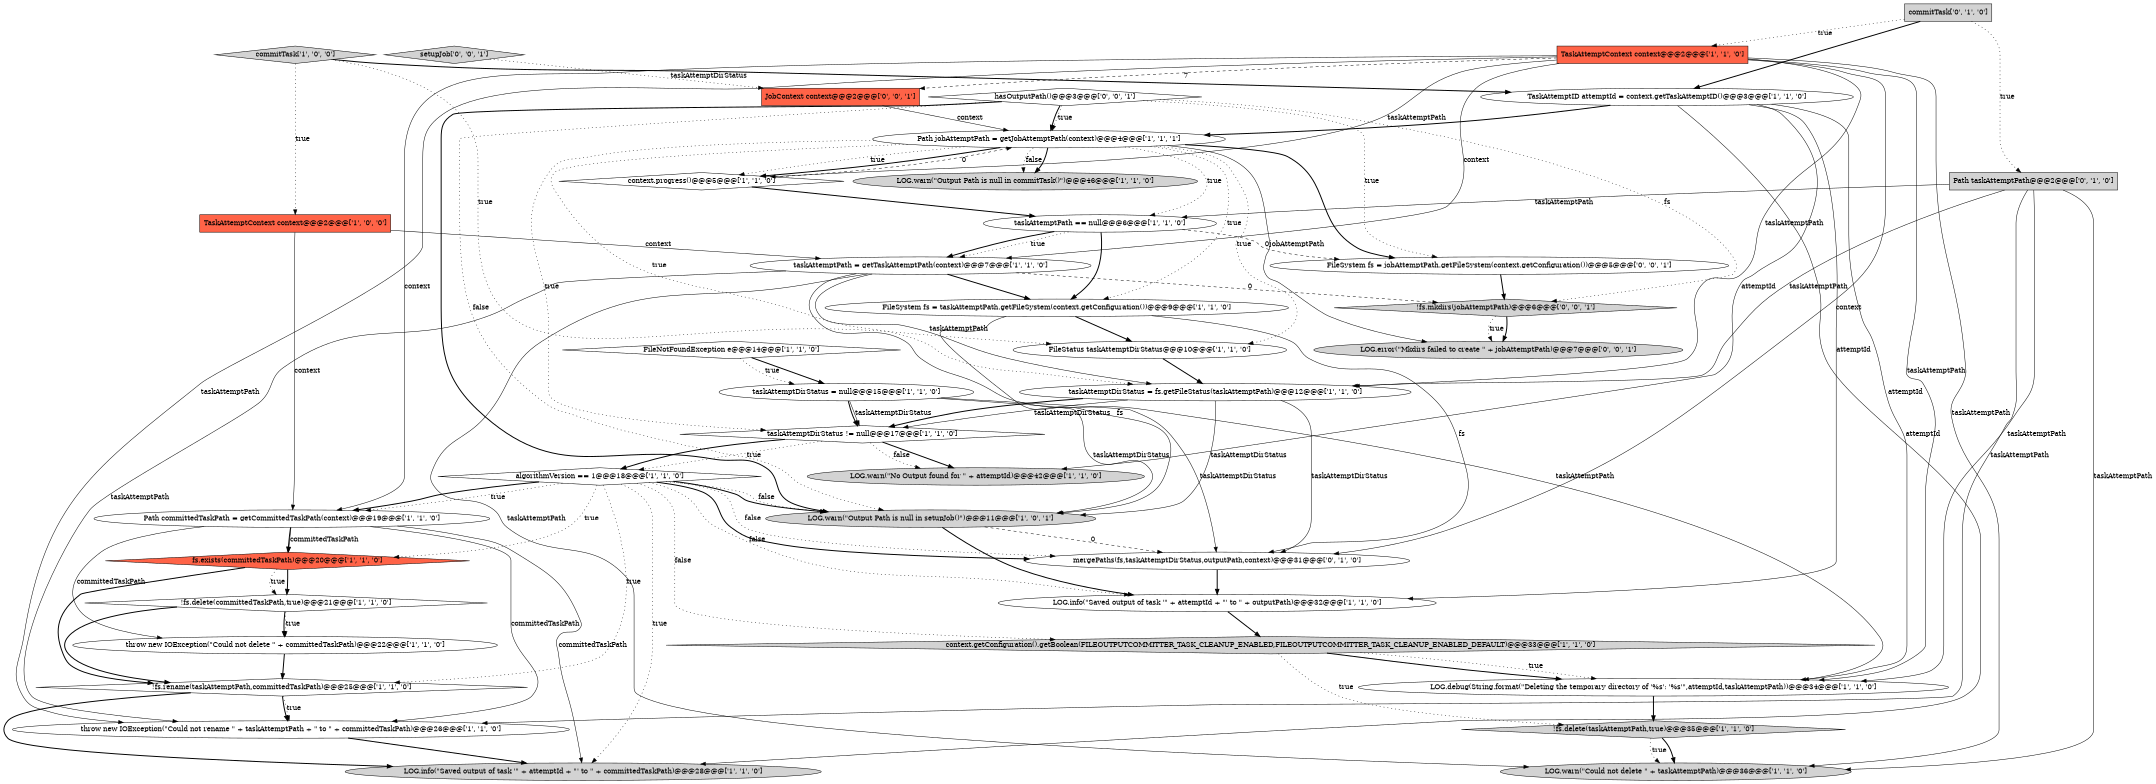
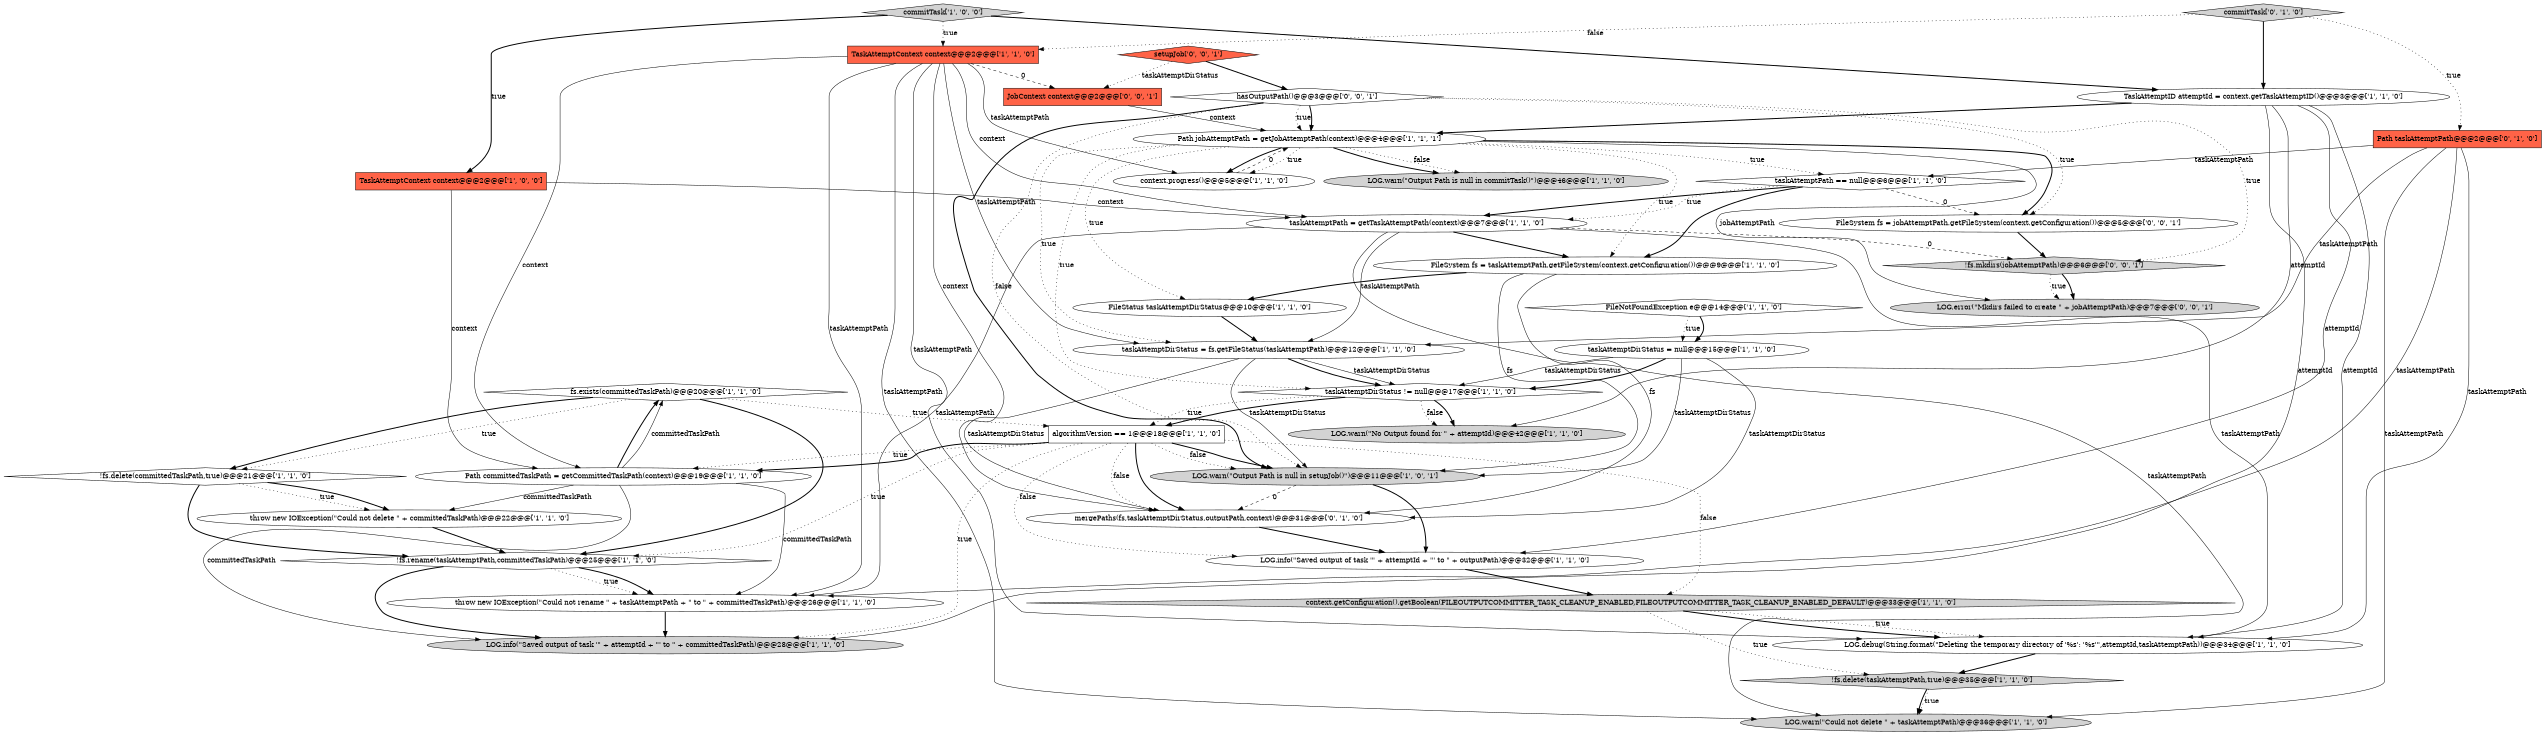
(1948, 13) -> (2263, 13)
(1825, 34) -> (1595, 34)
(454, 55) -> (1188, 55)
none -> (1244, 75)
(1186, 76) -> (1023, 76)
(295, 137) -> (627, 31)
(701, 181) -> (1214, 181)
(2033, 181) -> (2457, 139)
(891, 201) -> none
(1667, 202) -> (2253, 181)
(1100, 223) -> (1861, 181)
(598, 338) -> (943, 31)
(600, 476) -> (1136, 434)
(511, 545) -> (882, 414)
(287, 561) -> (666, 392)
